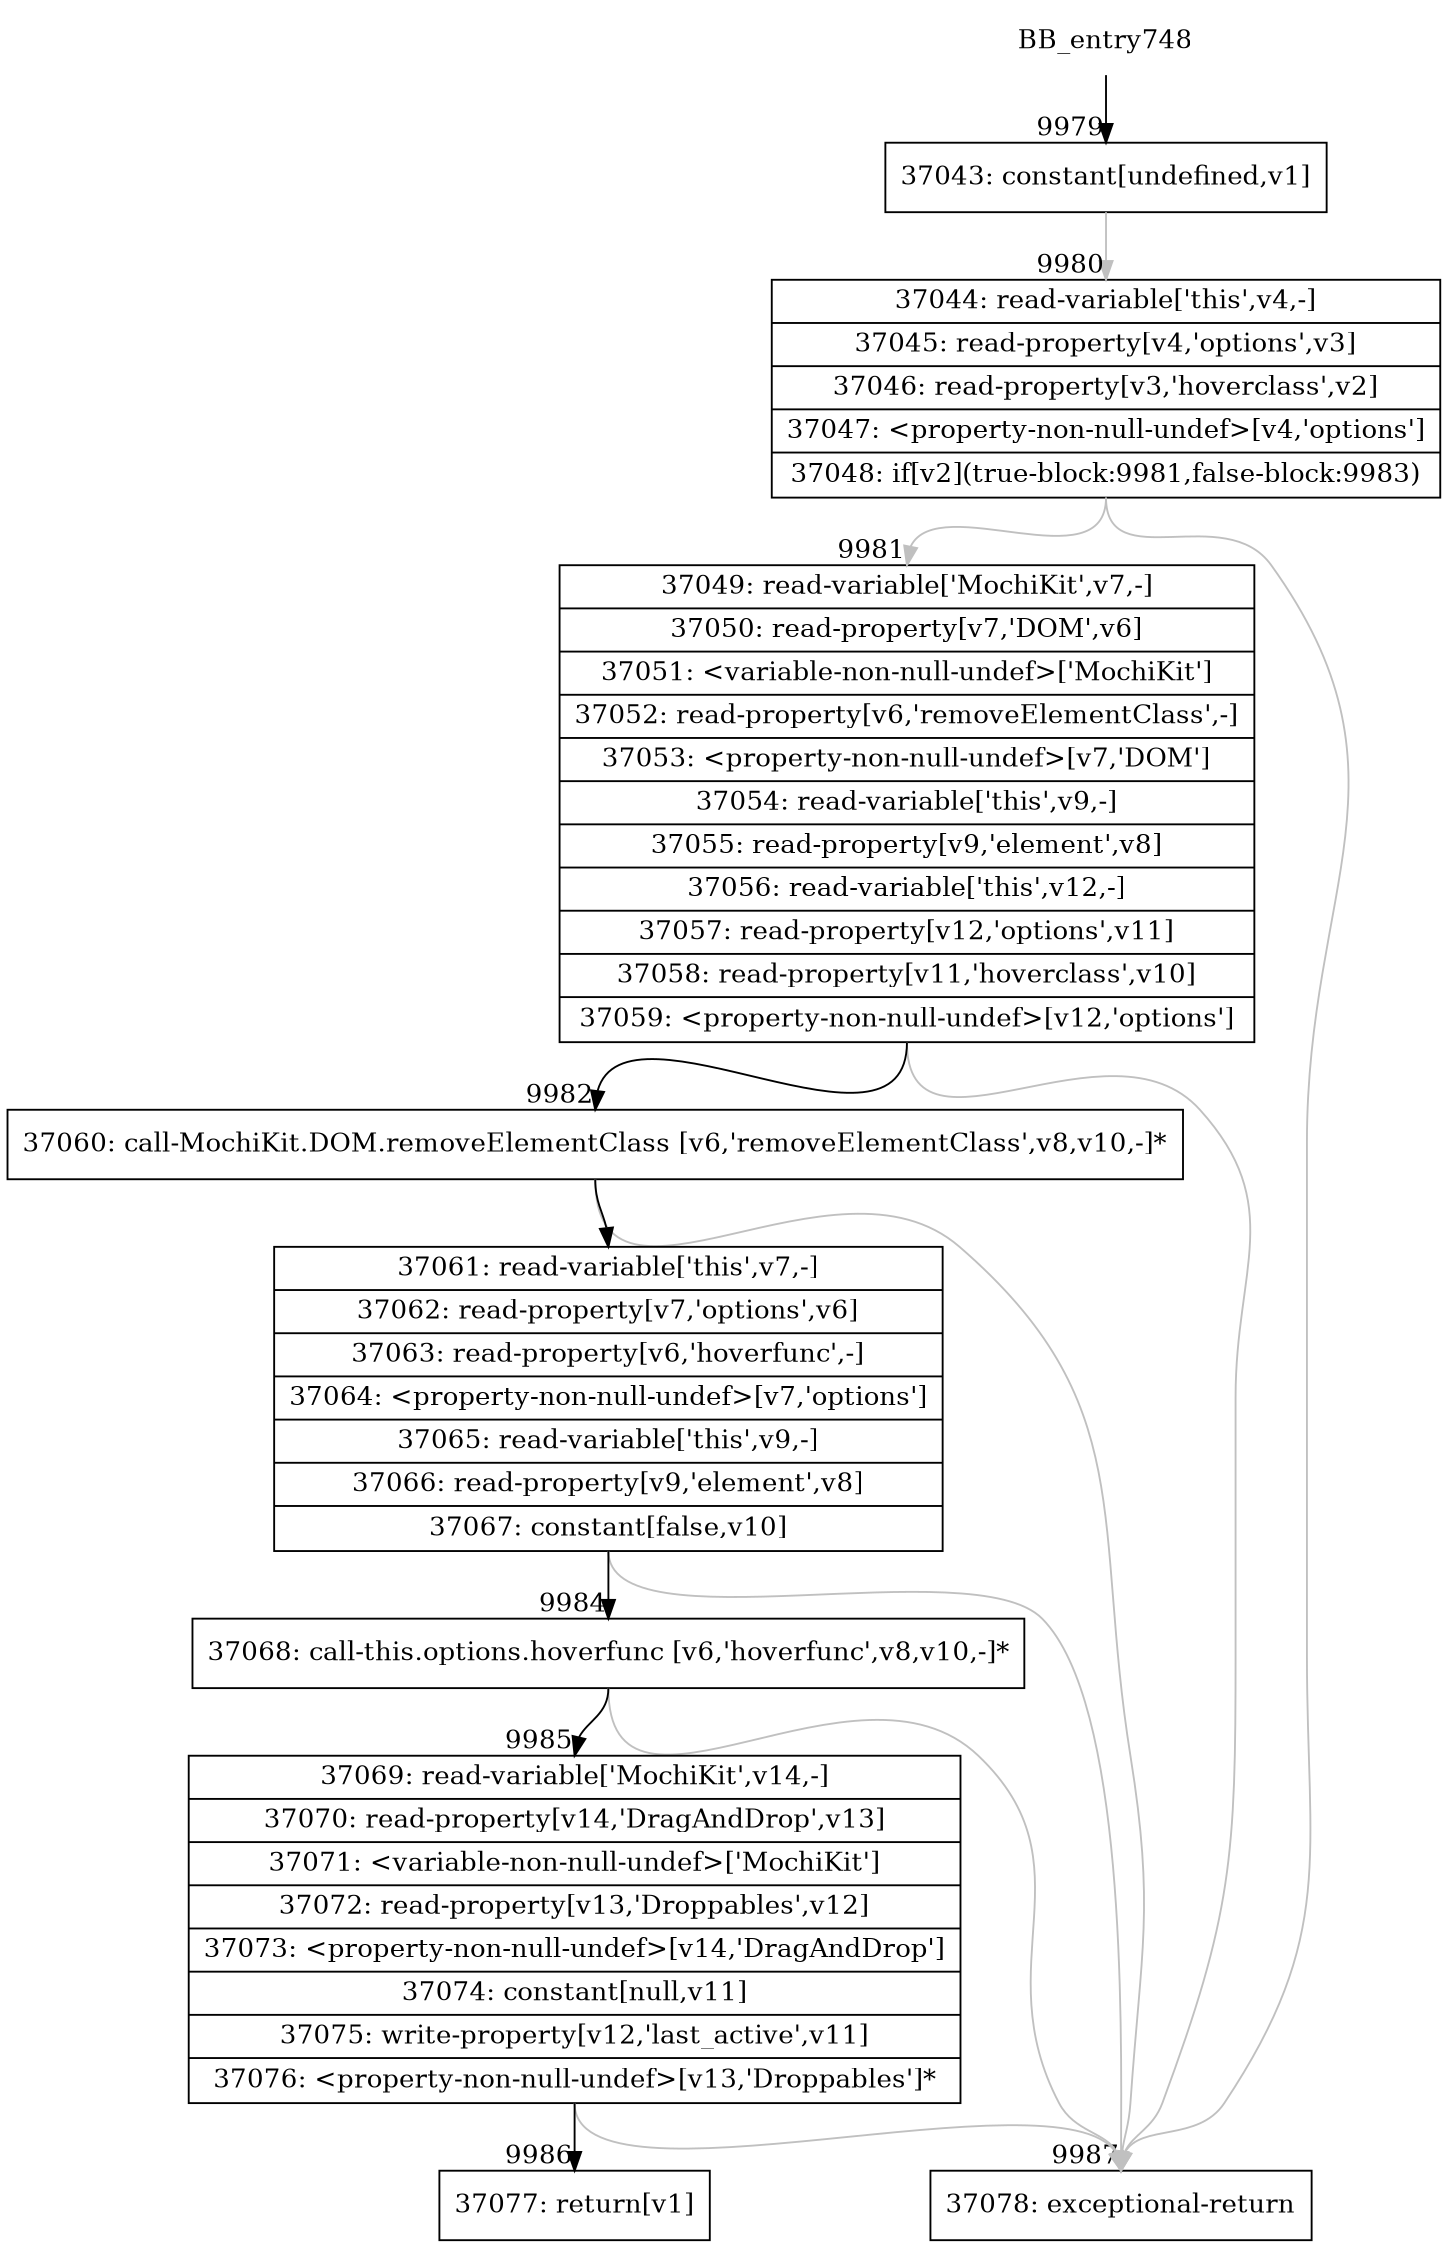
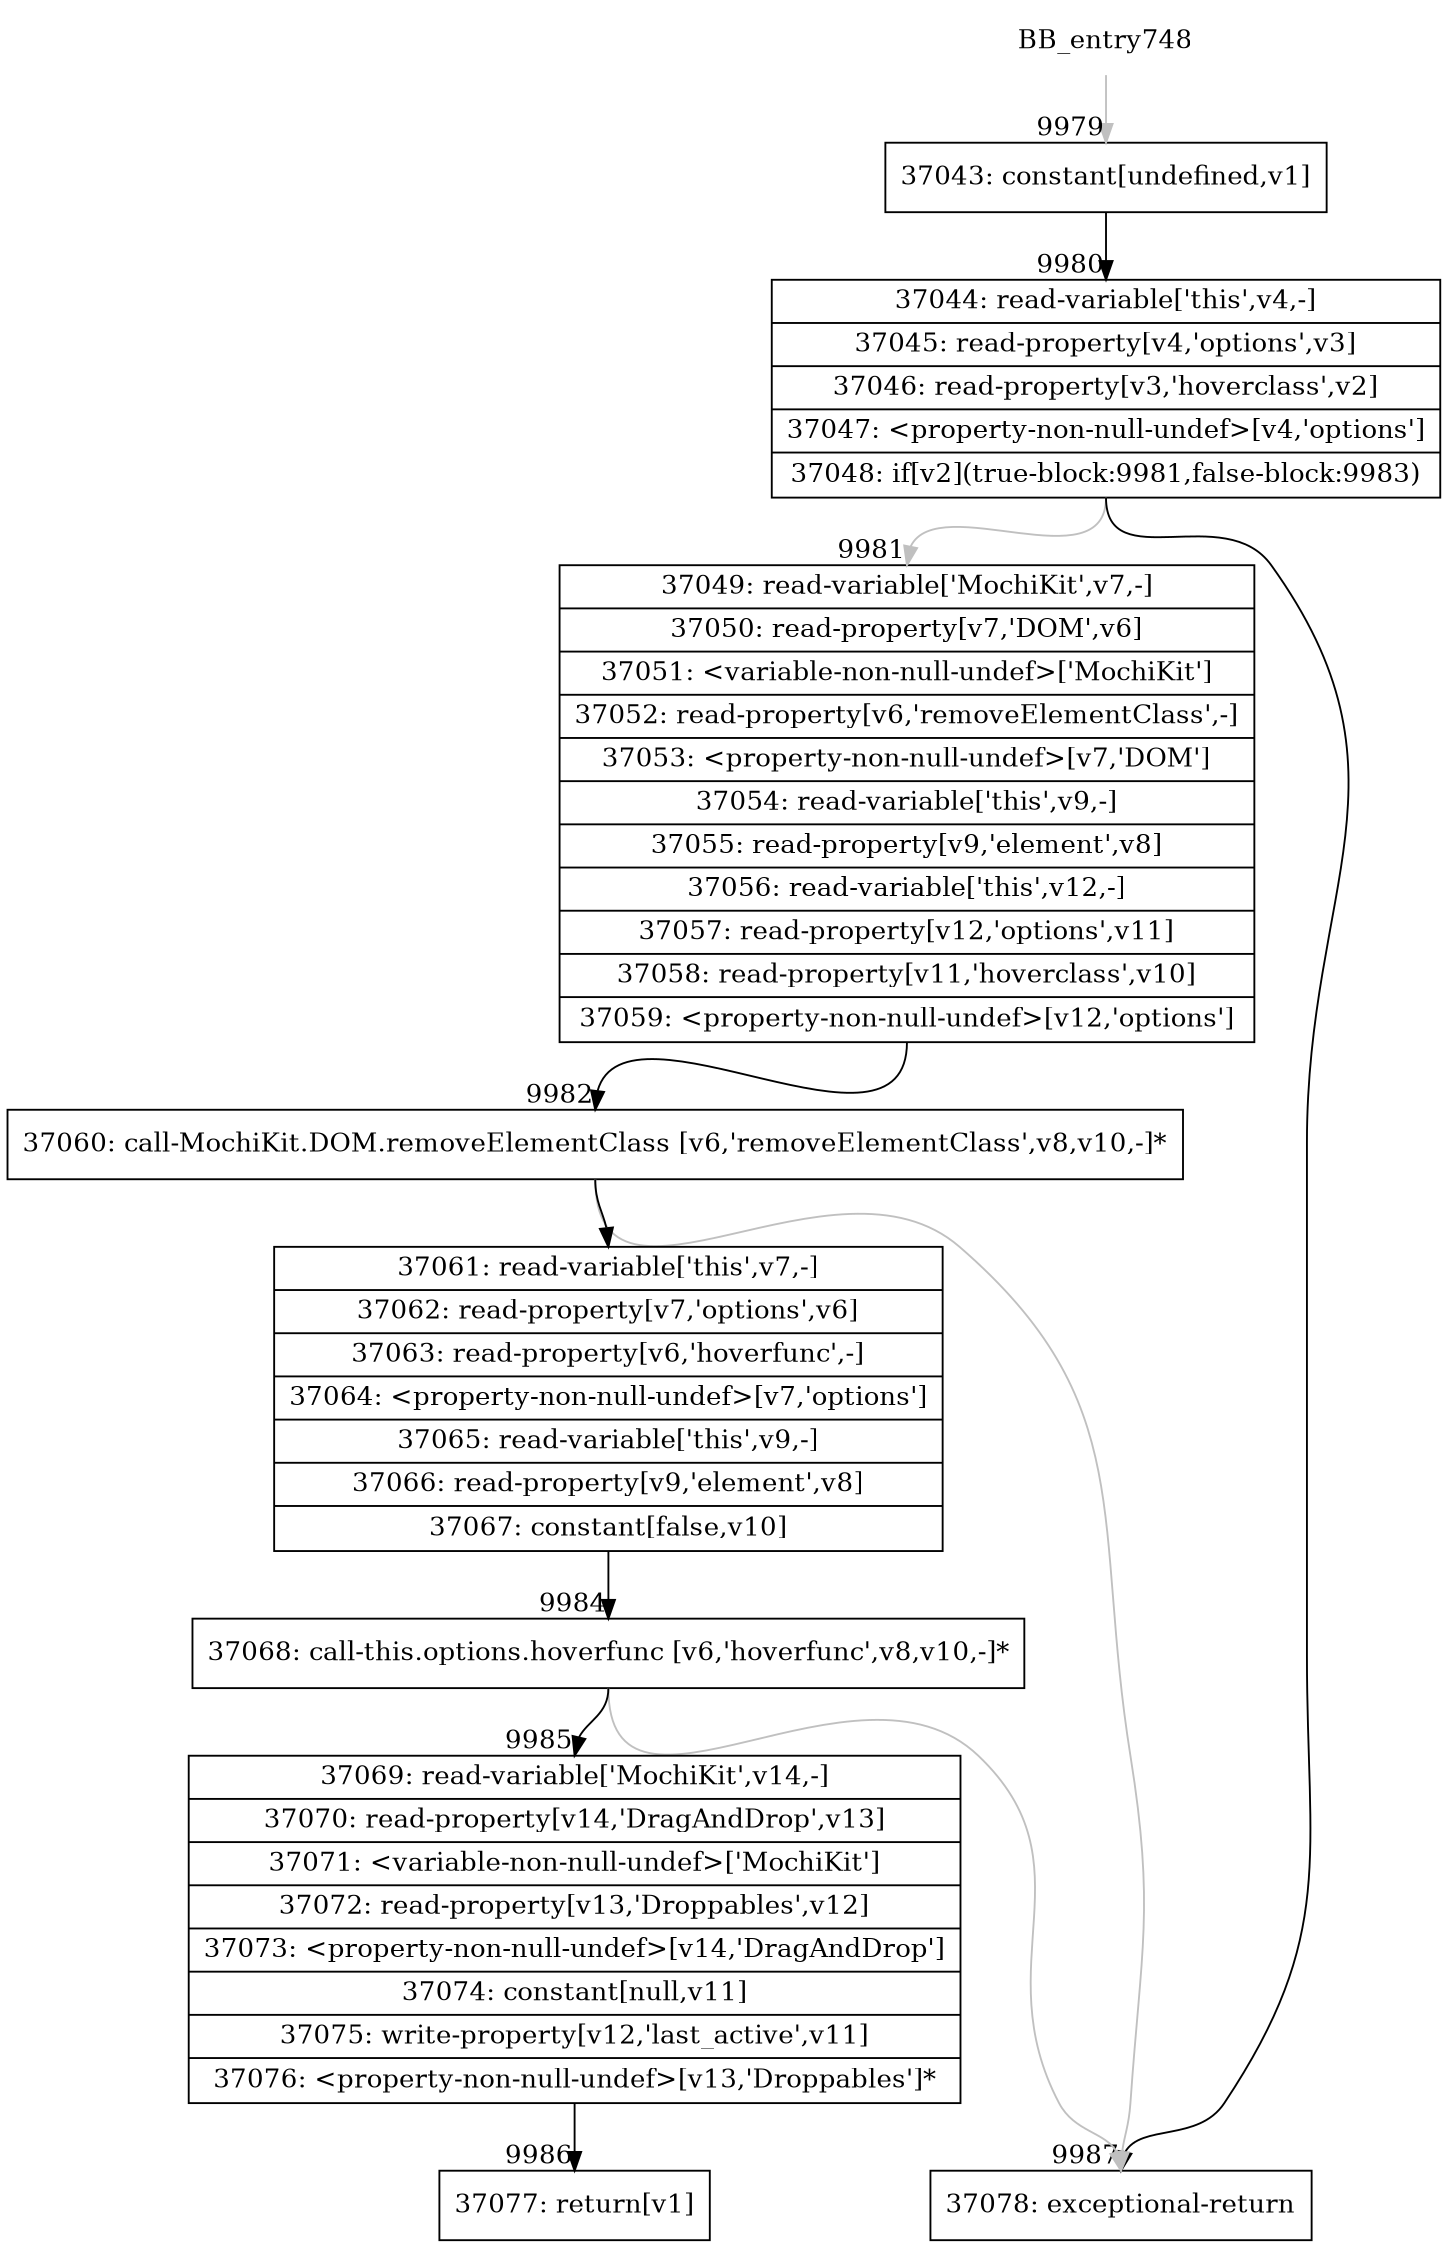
(1106, 99) -> (1106, 99)
(1106, 237) -> (1106, 237)
(1307, 1292) -> (1307, 1292)
(1236, 1467) -> none
(1067, 1656) -> none
(839, 2138) -> none
